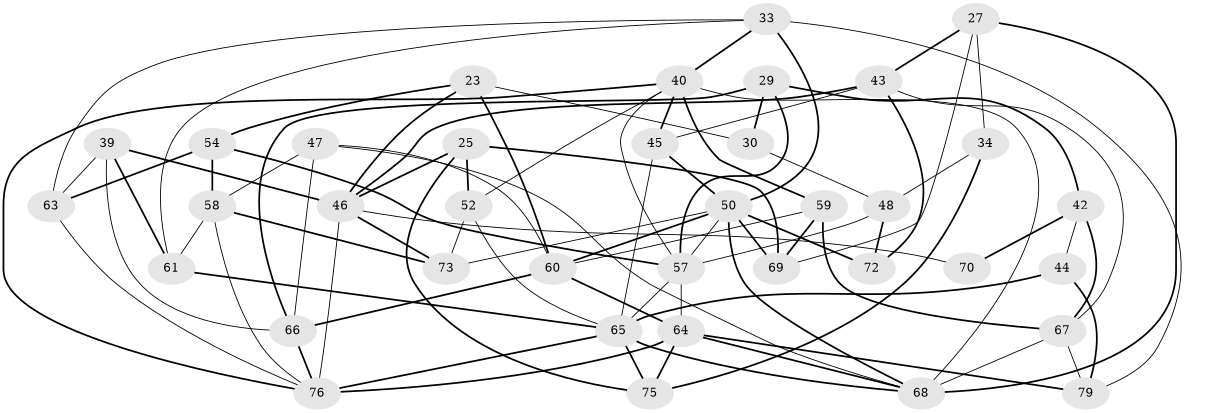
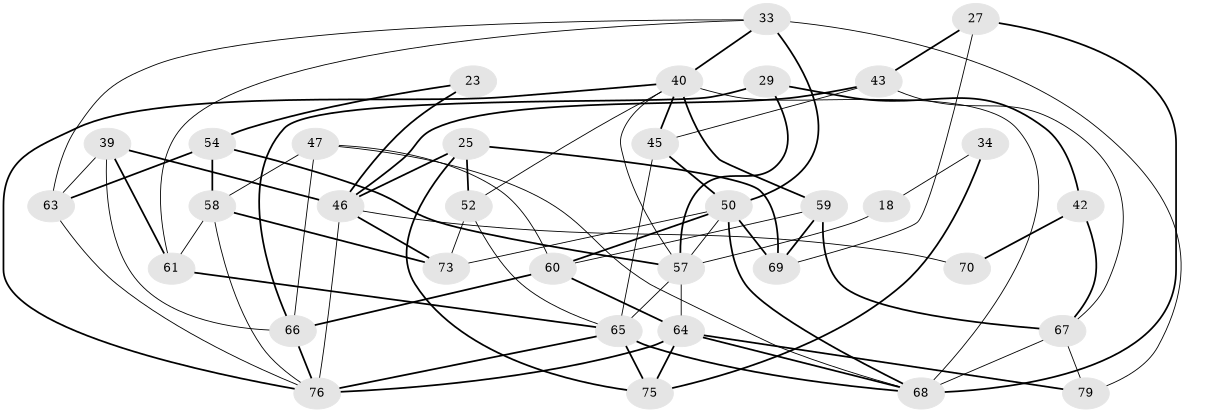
(981, 81) -> none
(751, 144) -> none
(517, 169) -> none
(887, 206) -> (887, 206)
(872, 269) -> none
(1063, 269) -> none
